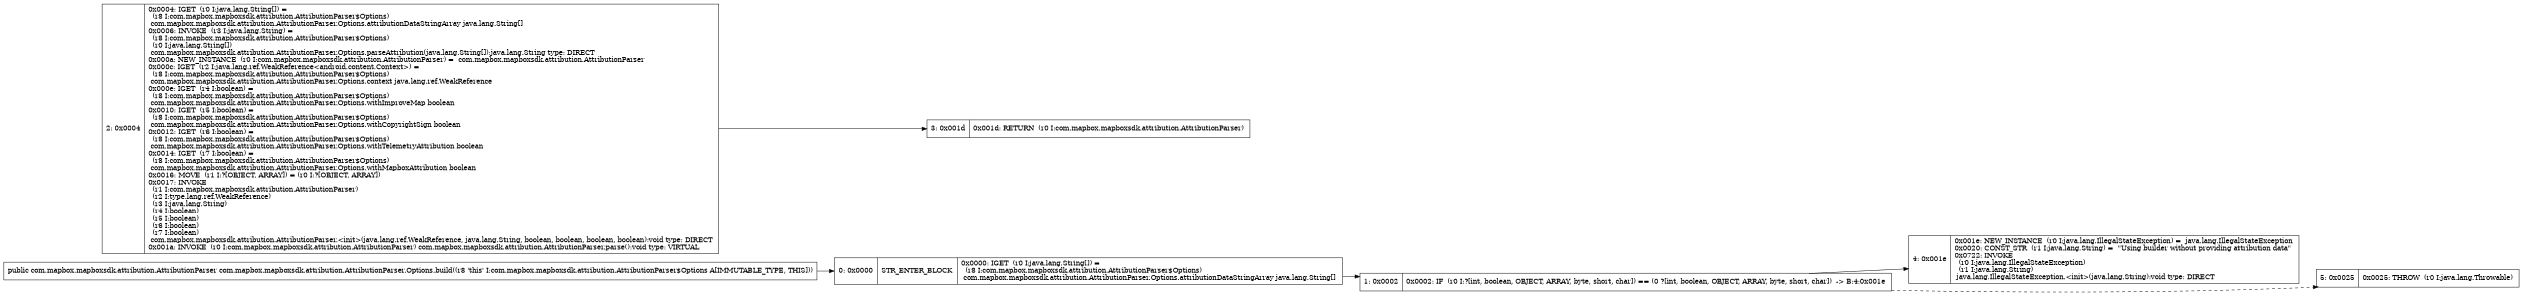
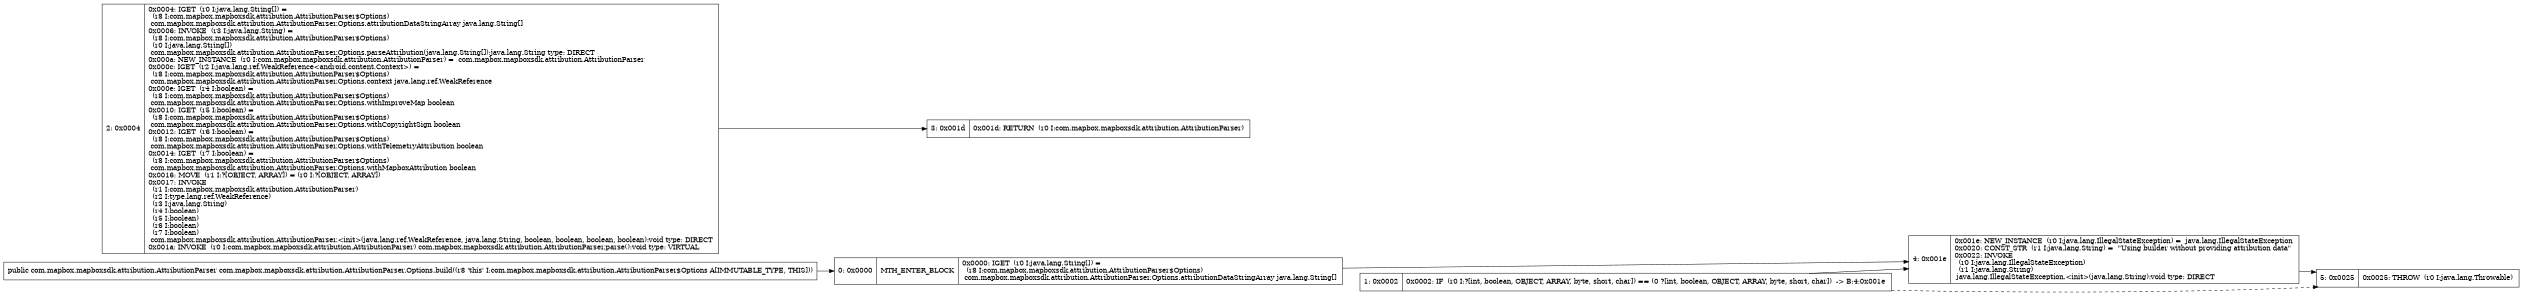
(1986, 256) -> (1986, 256)
(917, 271) -> (917, 271)
none -> (2305, 272)
(1349, 276) -> (1623, 265)
